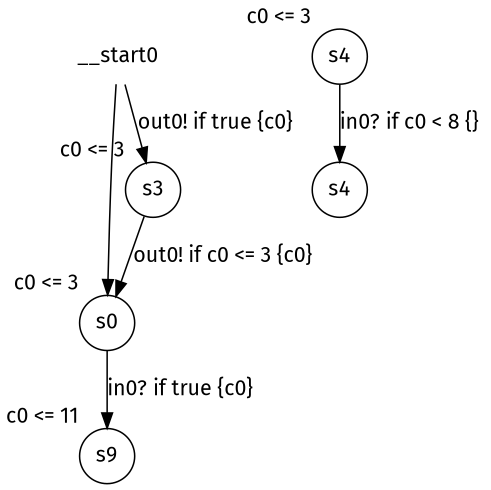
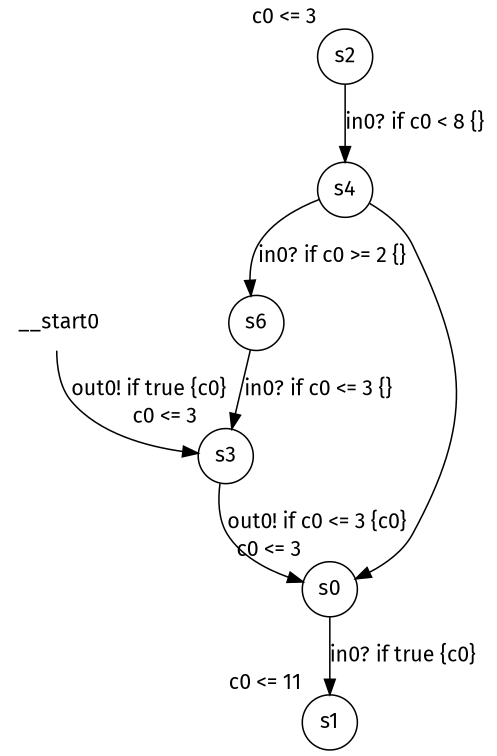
(340, 57) -> (345, 57)
(111, 182) -> (456, 389)
none -> (256, 323)
(107, 456) -> (330, 722)
